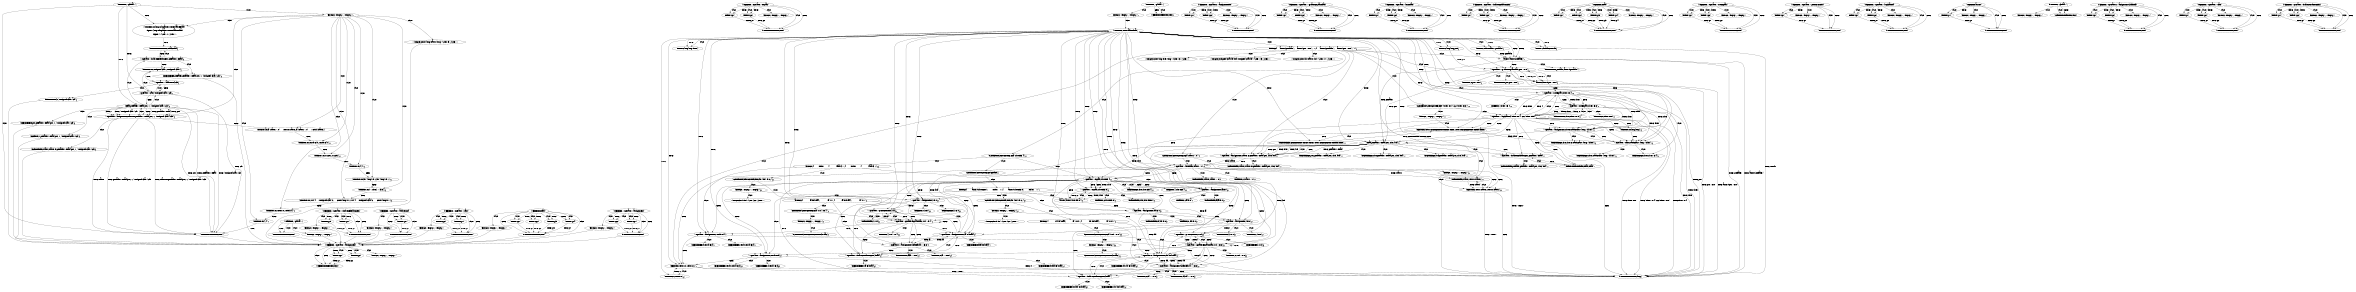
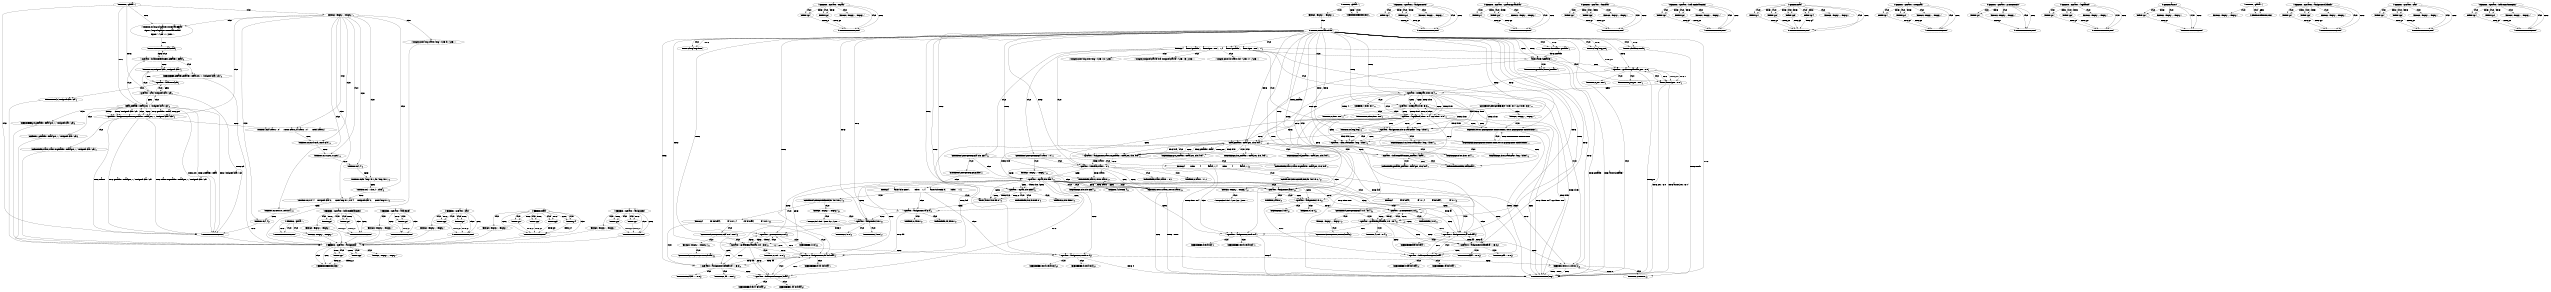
(919, 66) -> (1536, 84)
(1215, 201) -> none
